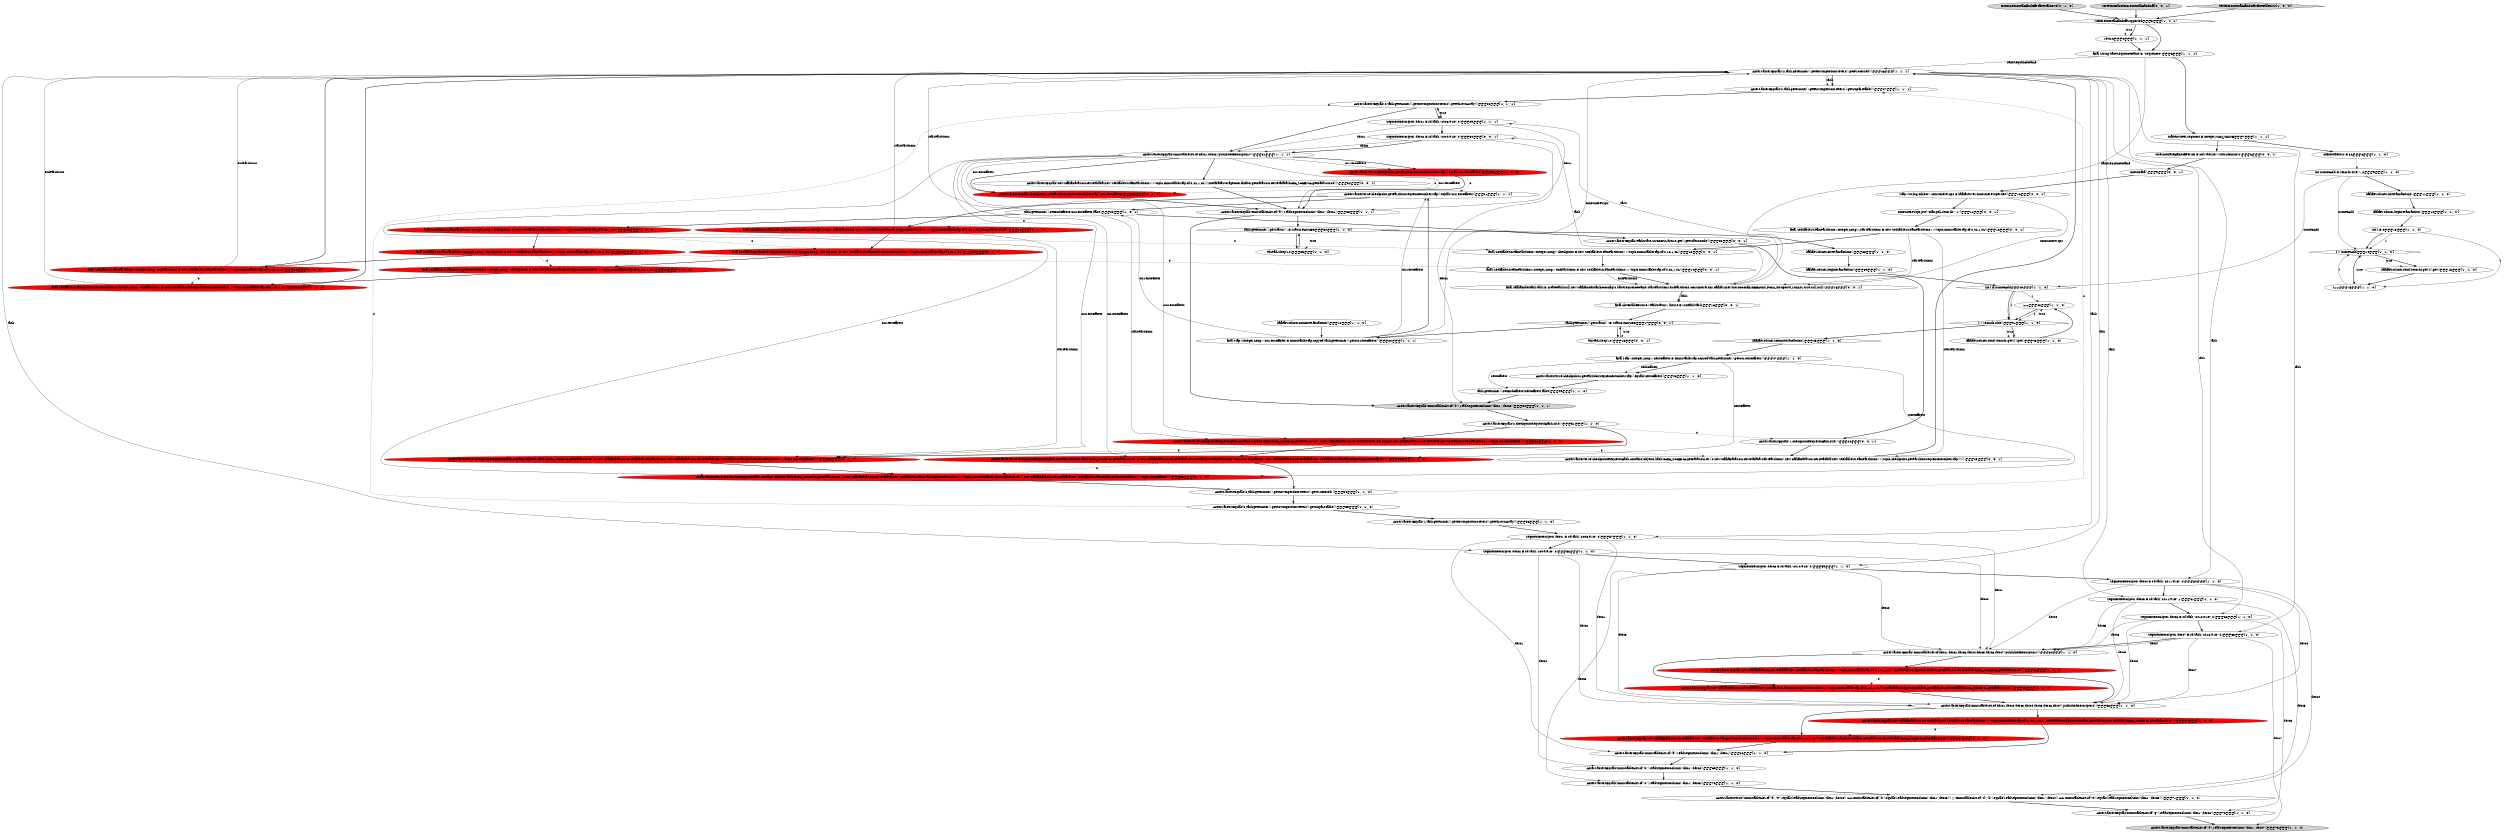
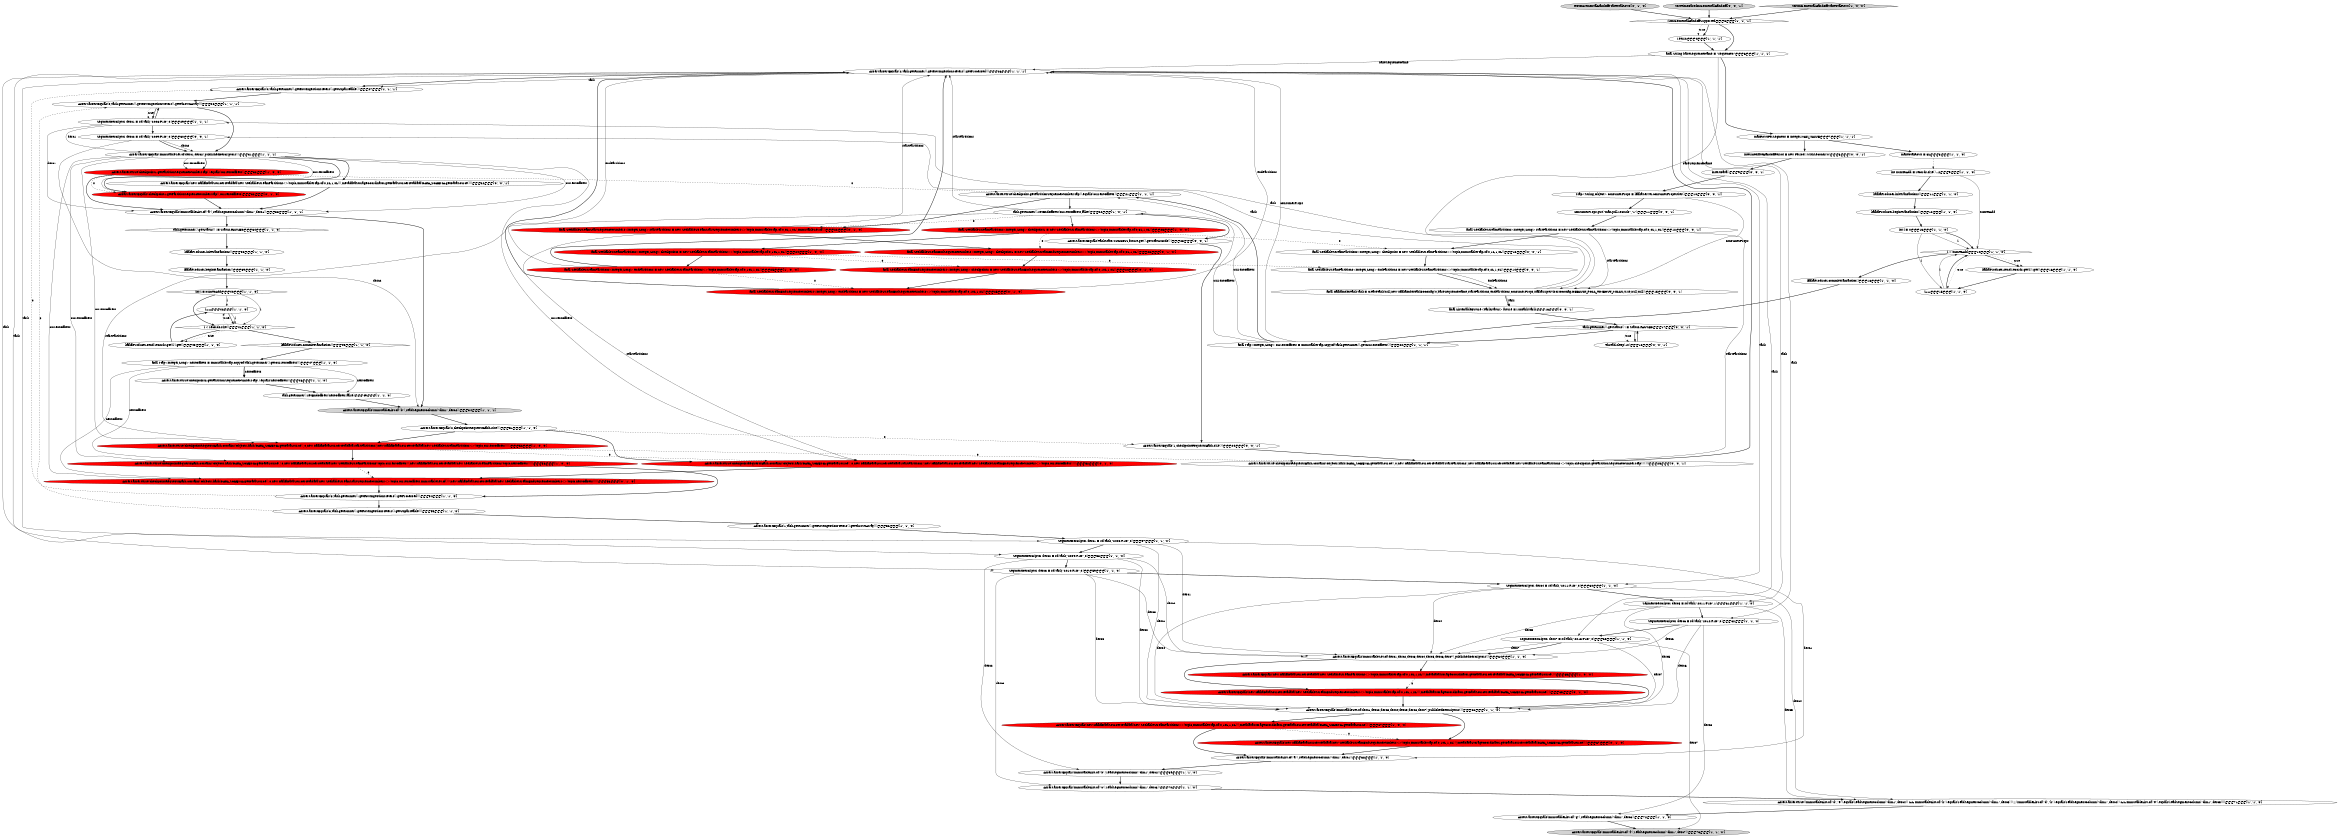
(1298, 252) -> none
none -> (1903, 261)
(2225, 268) -> none
